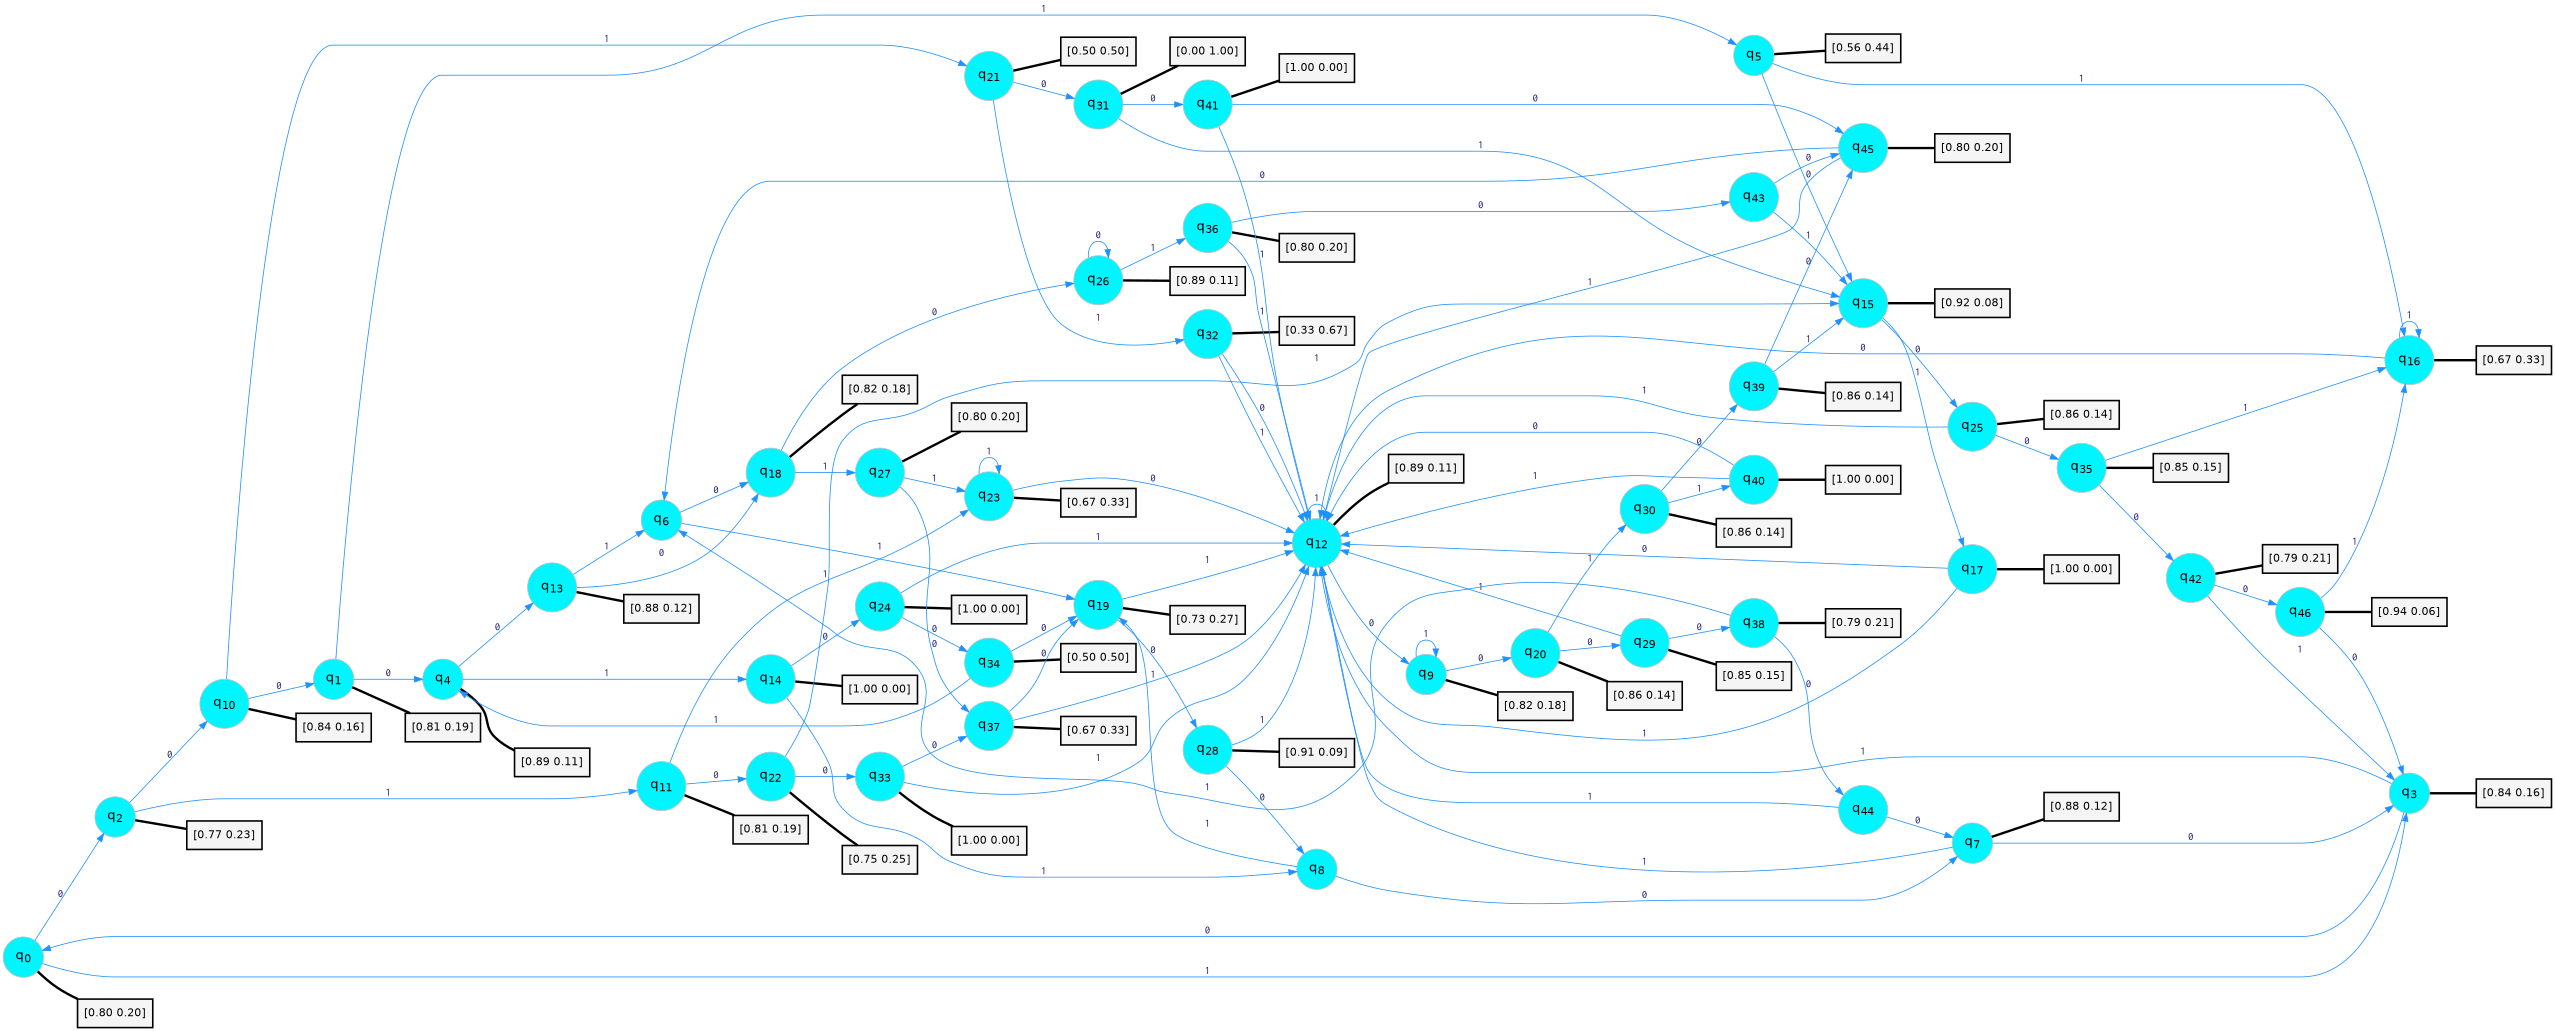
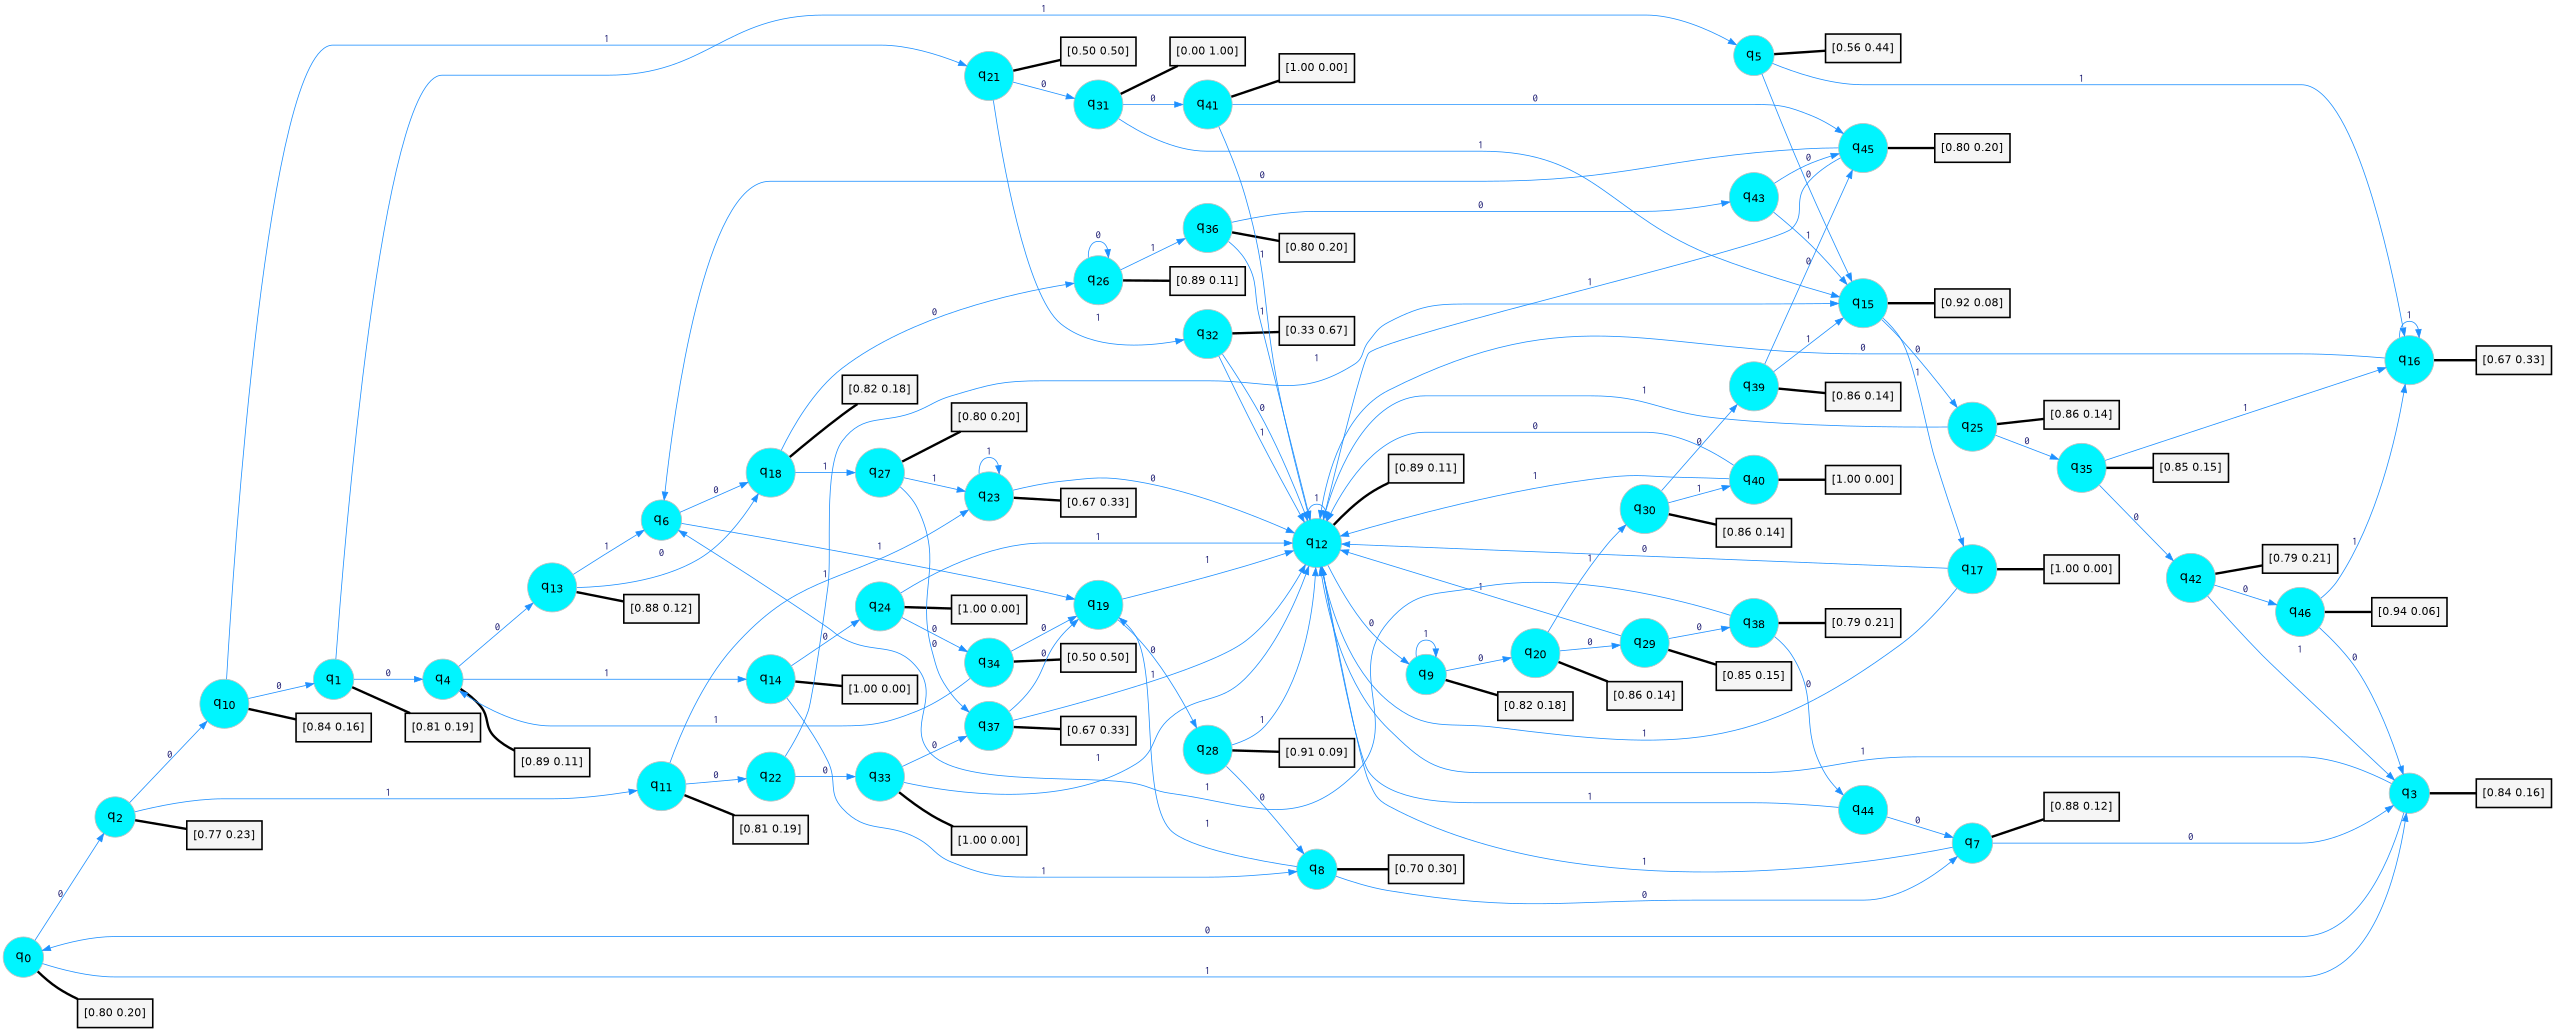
(1208, 620) -> none
(880, 860) -> none
none -> (1426, 869)
